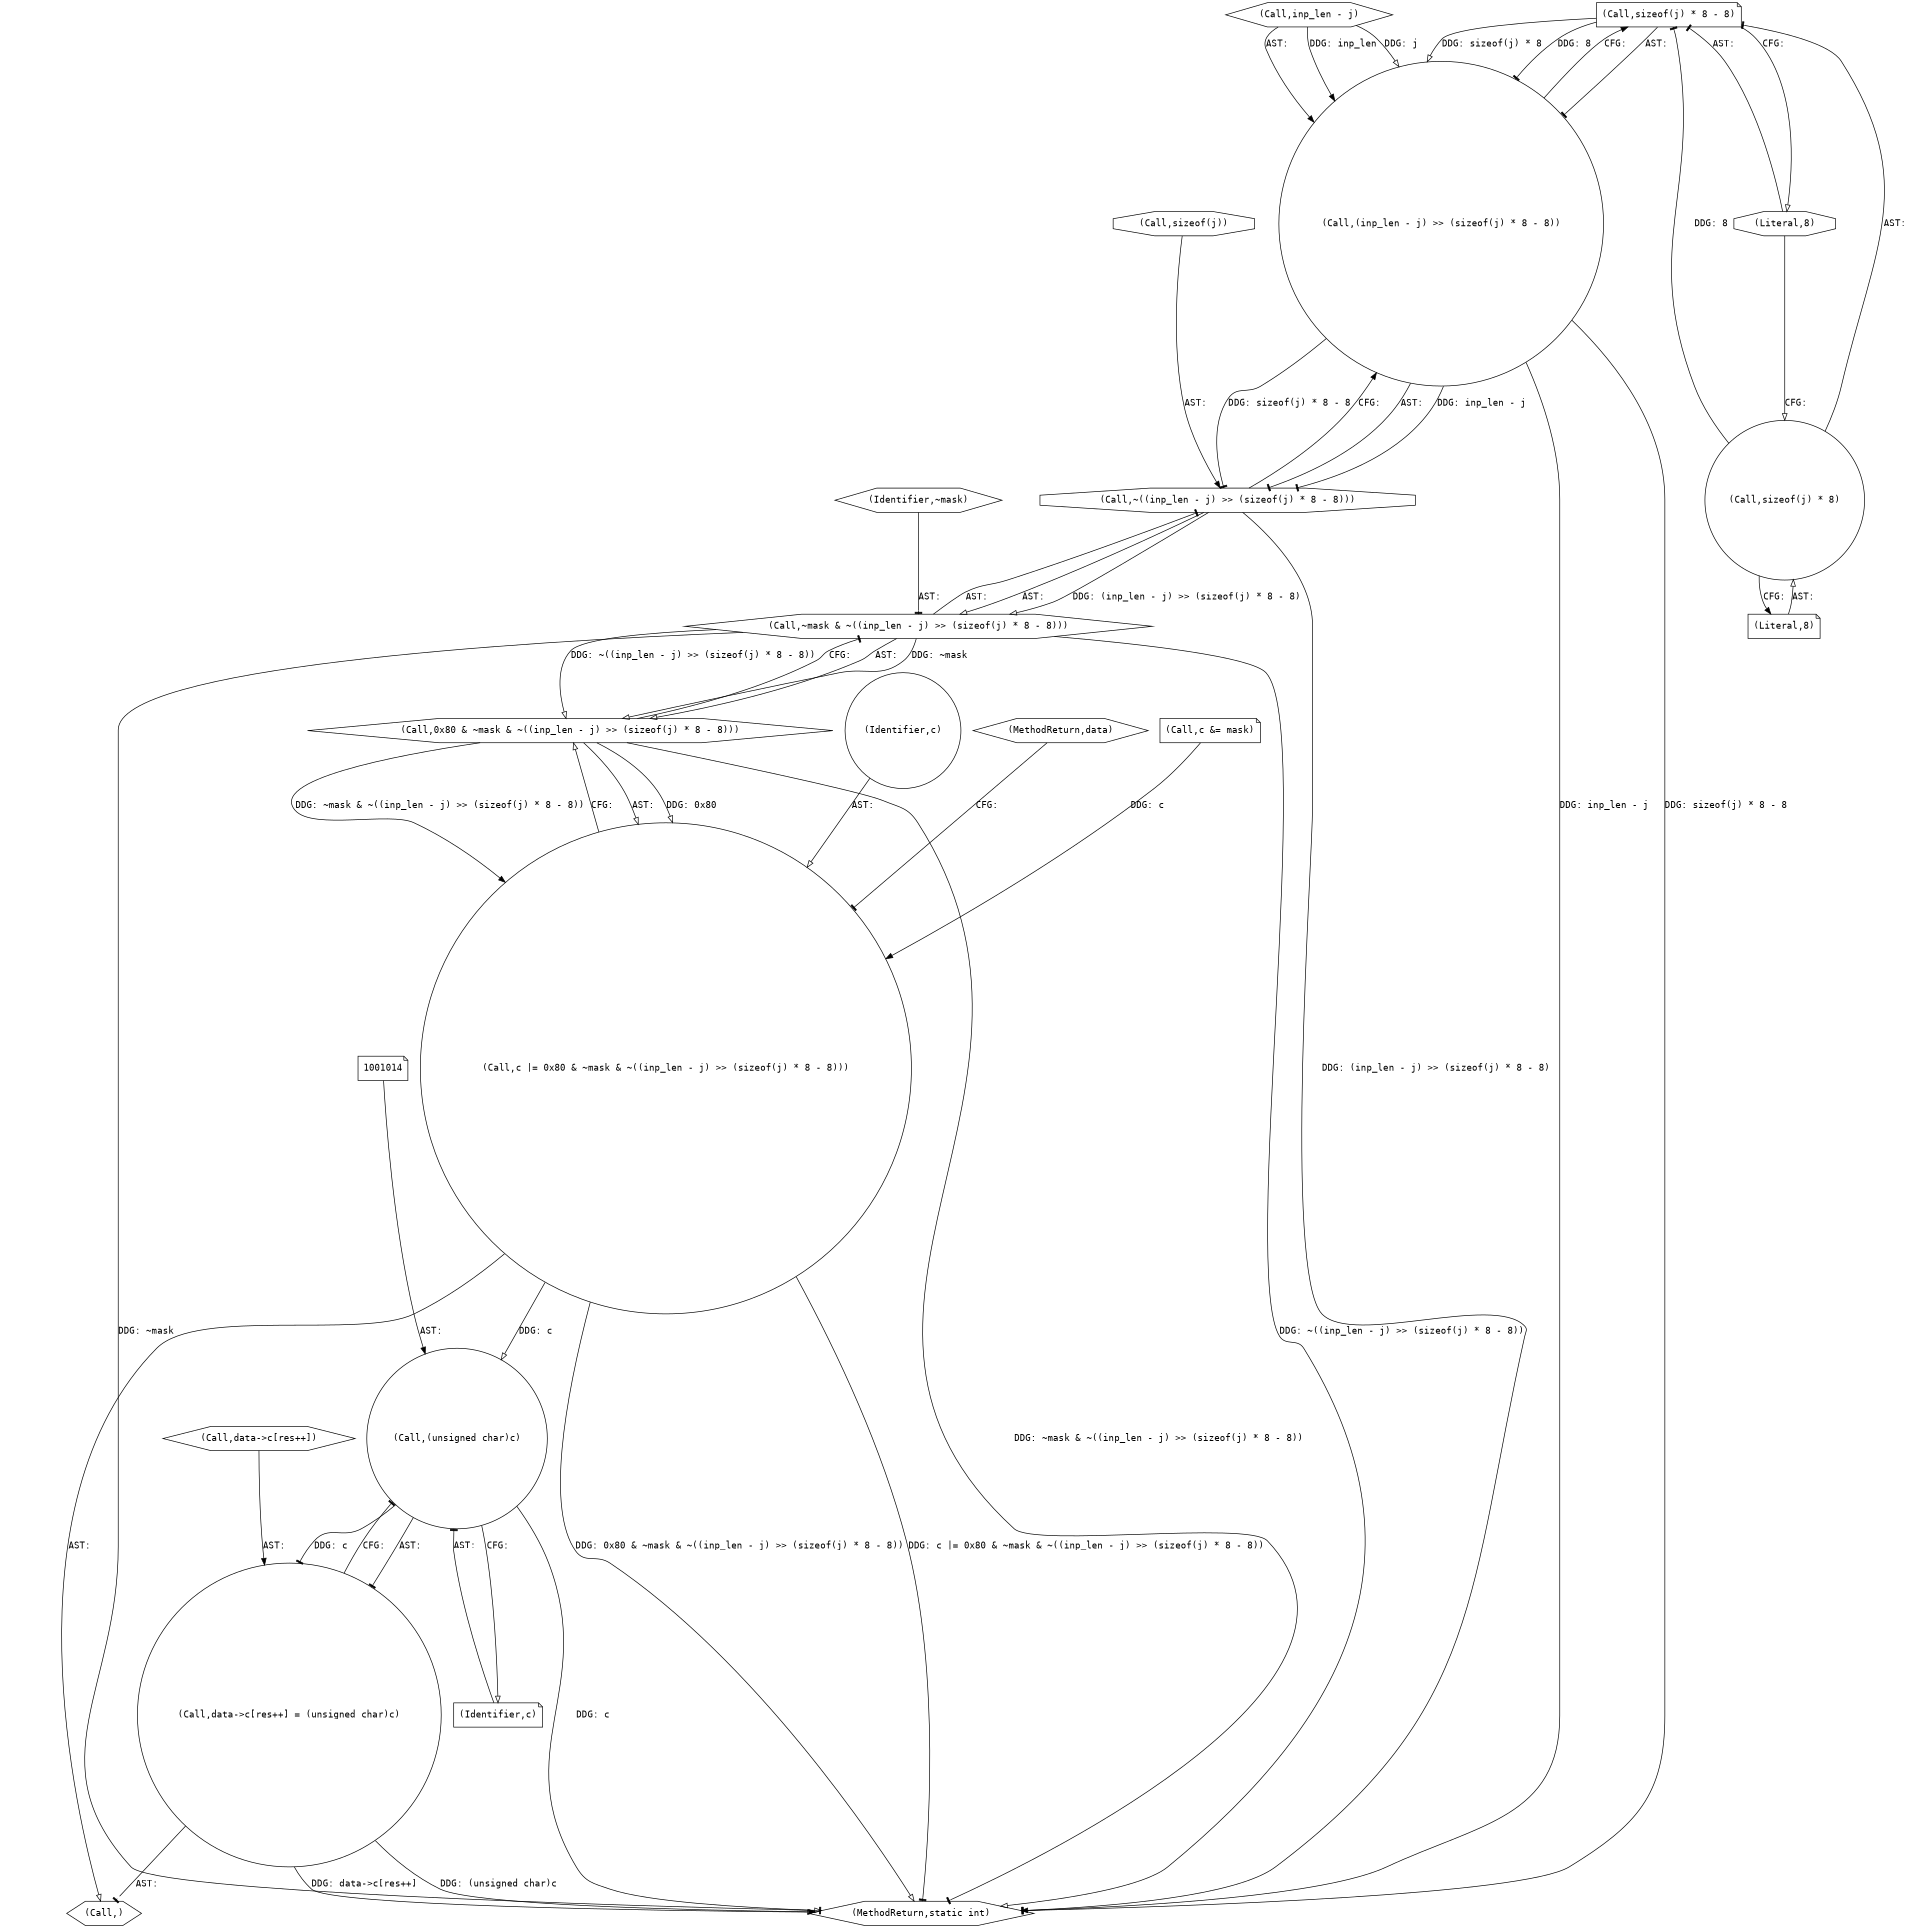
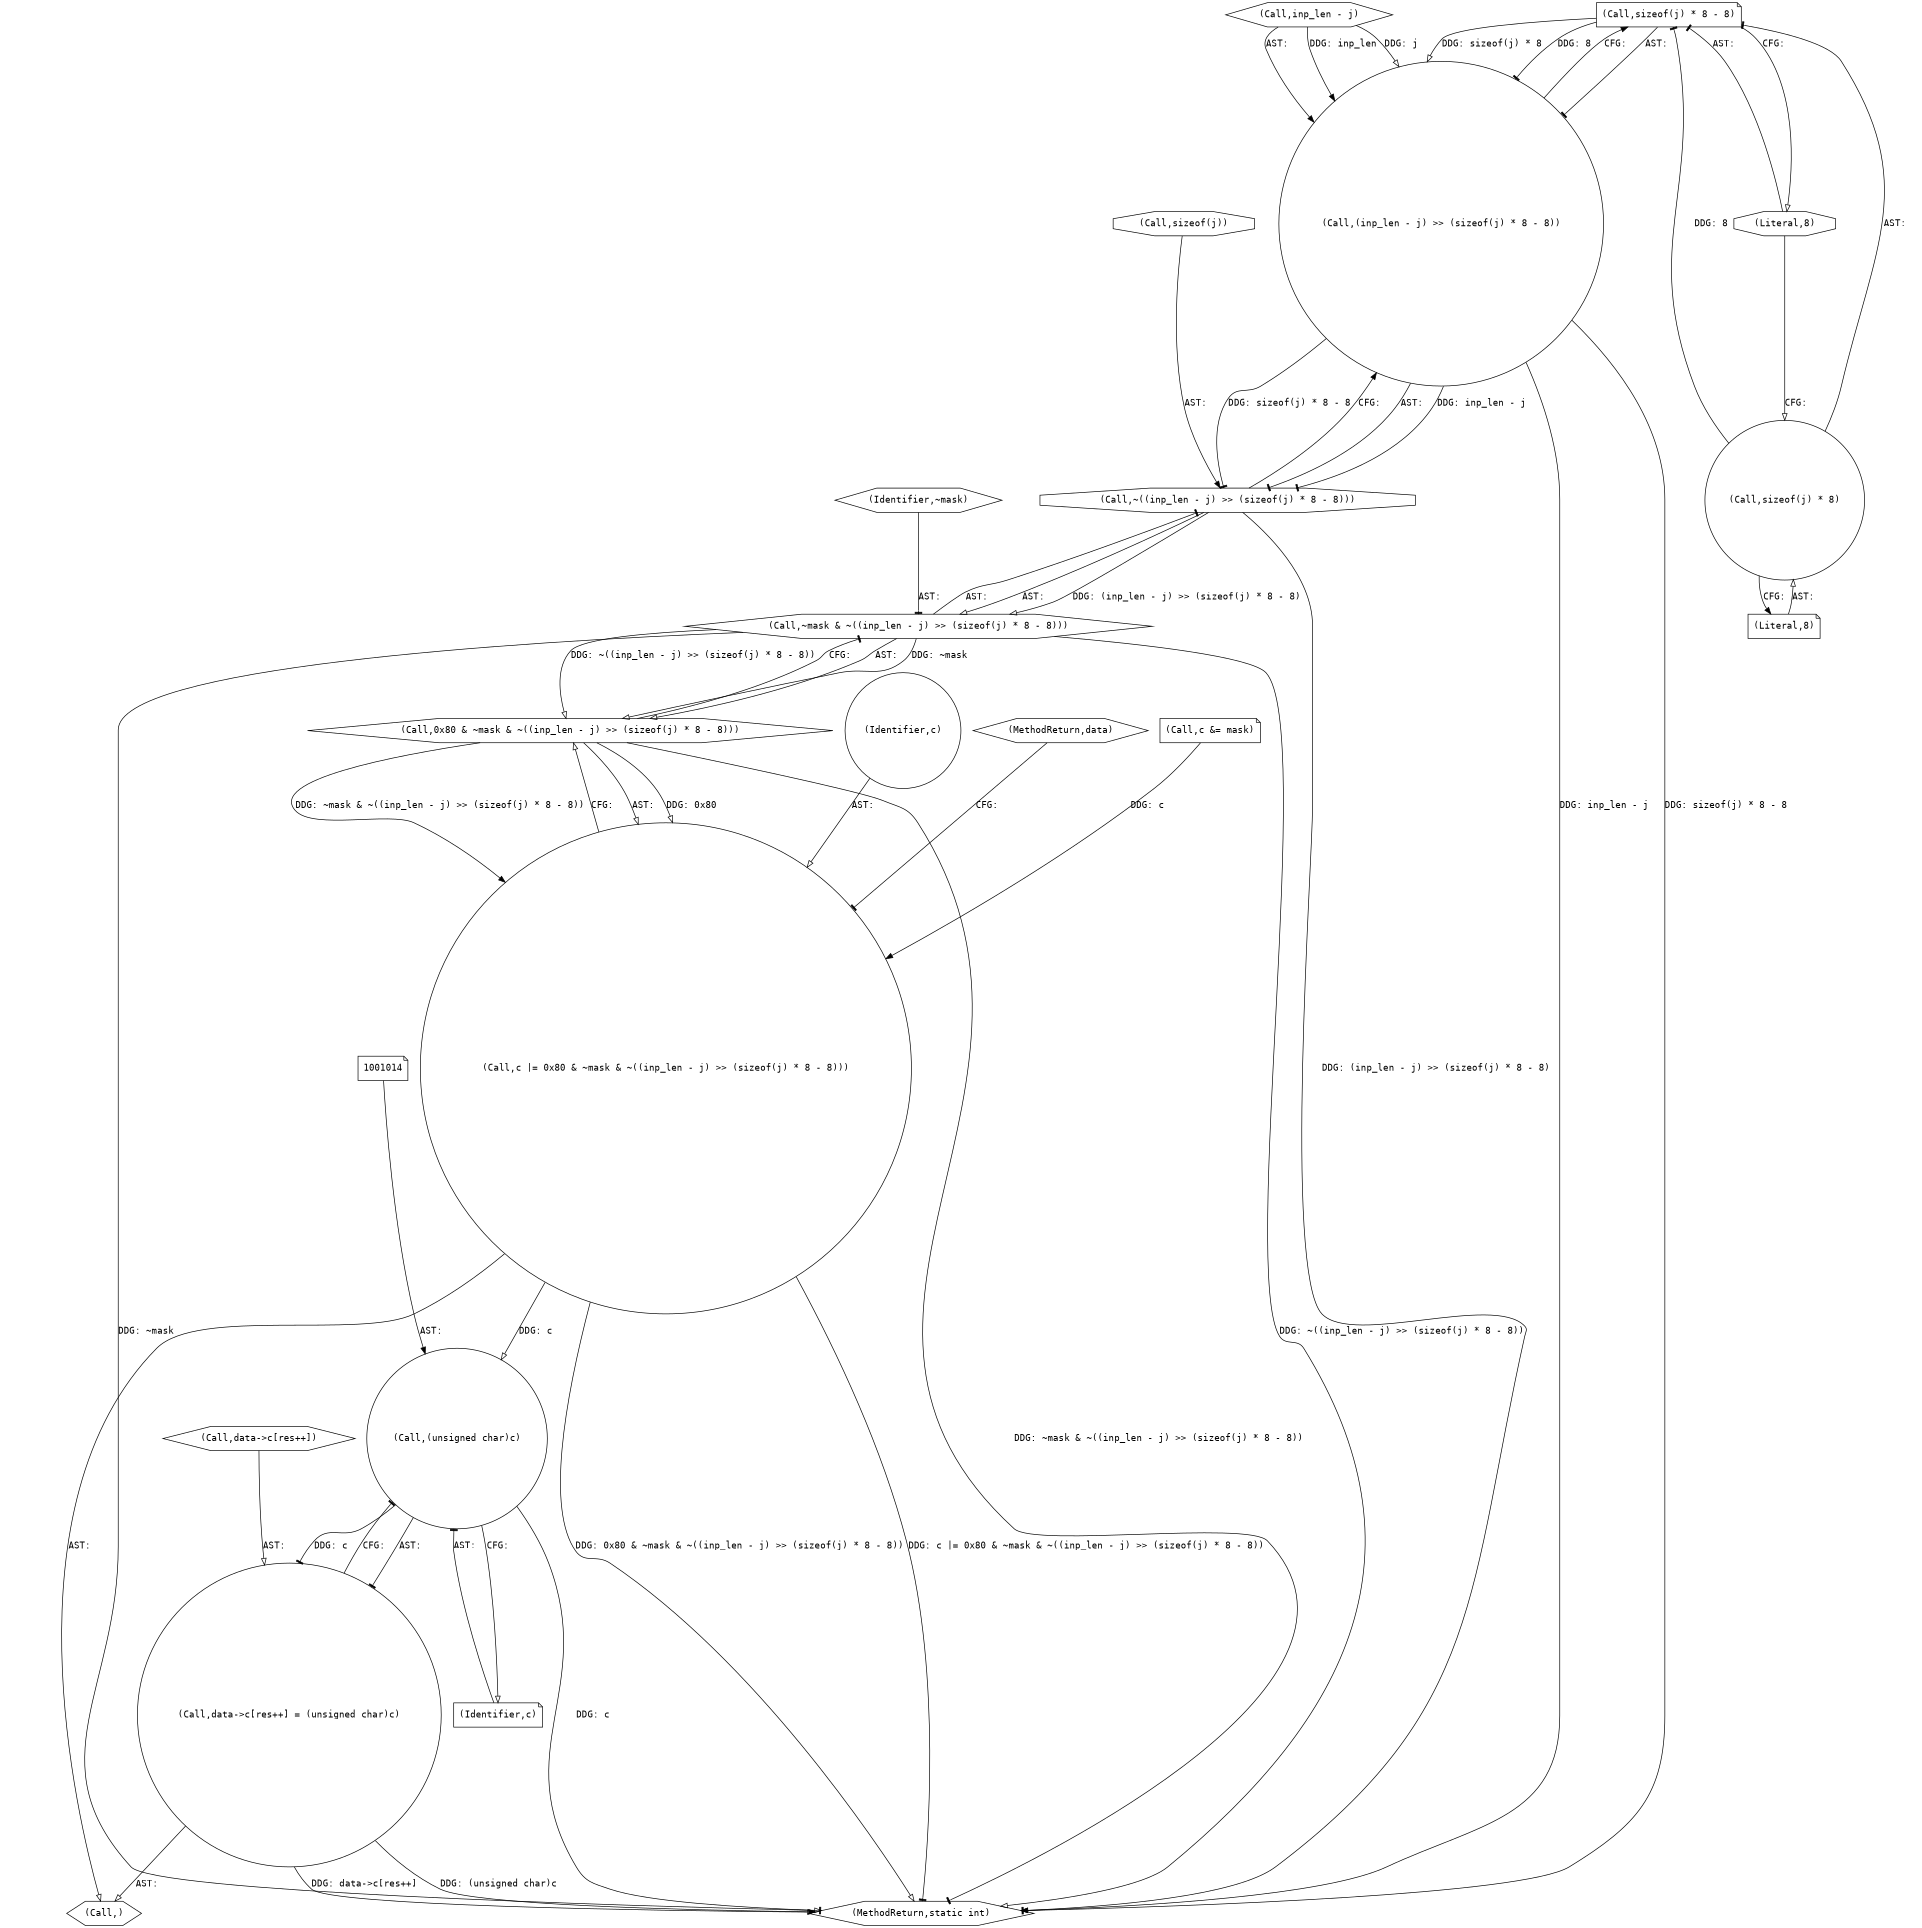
(1446, 1317) -> (1446, 1317)
(260, 1504) -> (260, 1504)
(153, 1861) -> (153, 1861)
